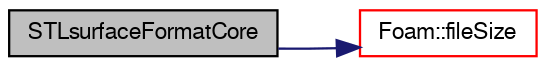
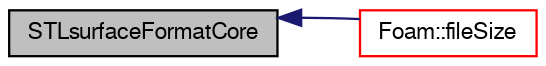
(307, 49) -> (331, 18)
